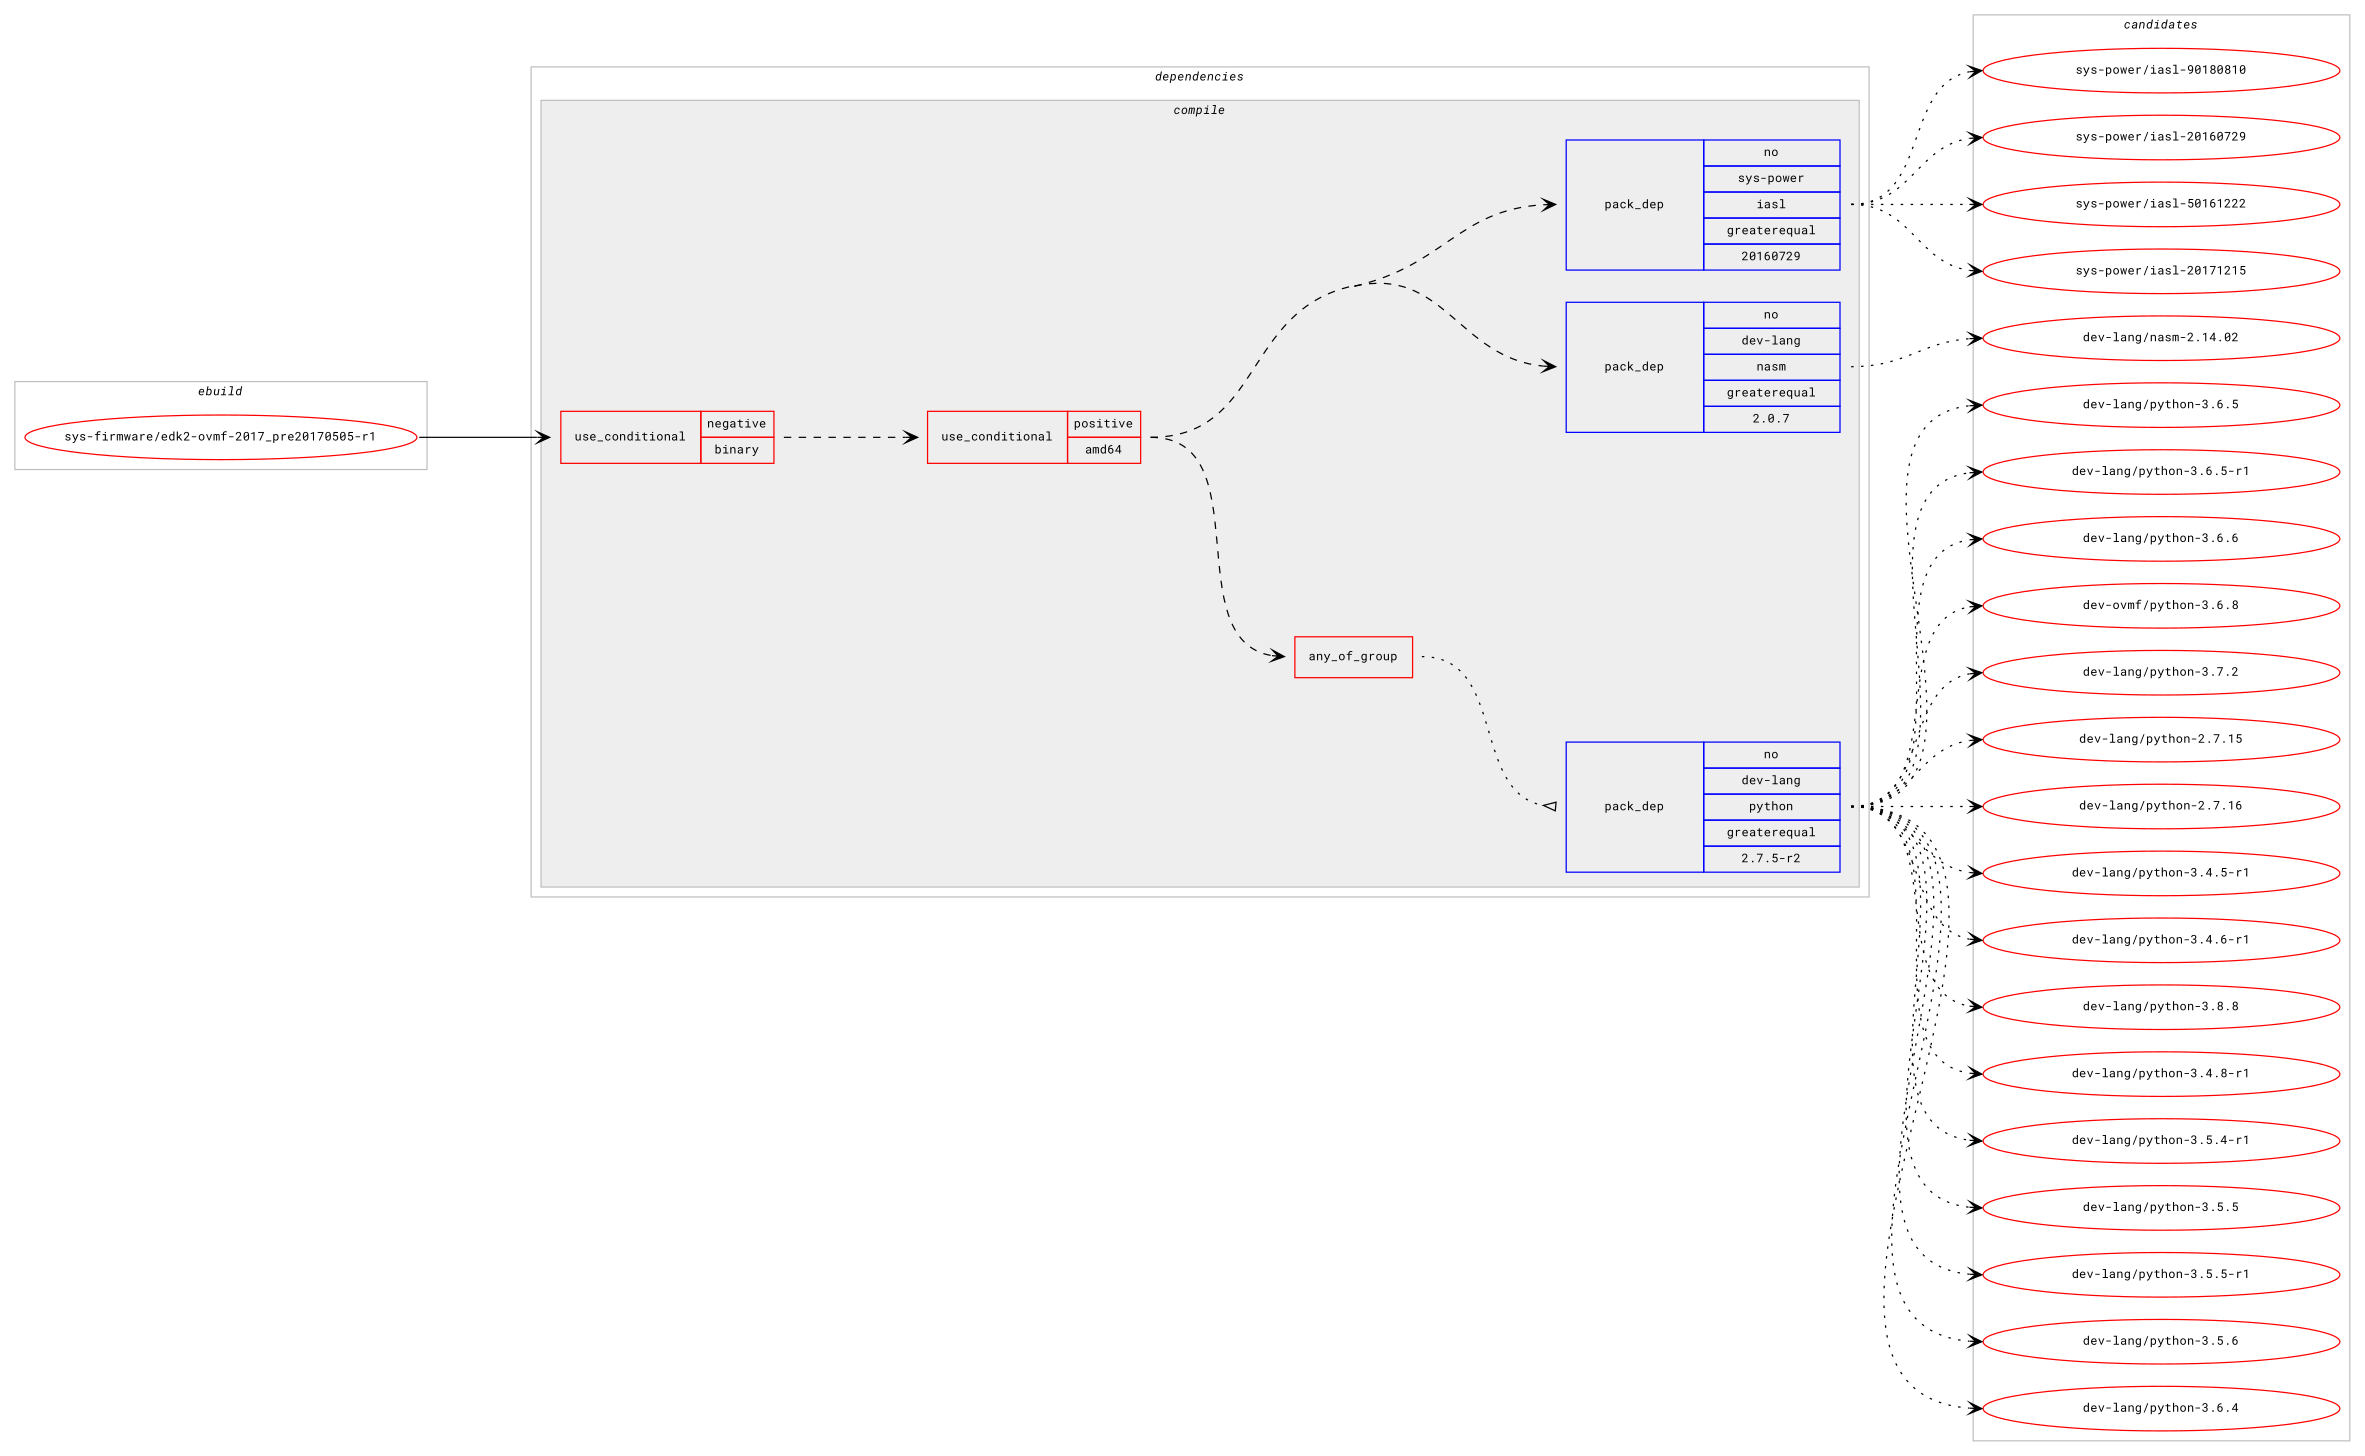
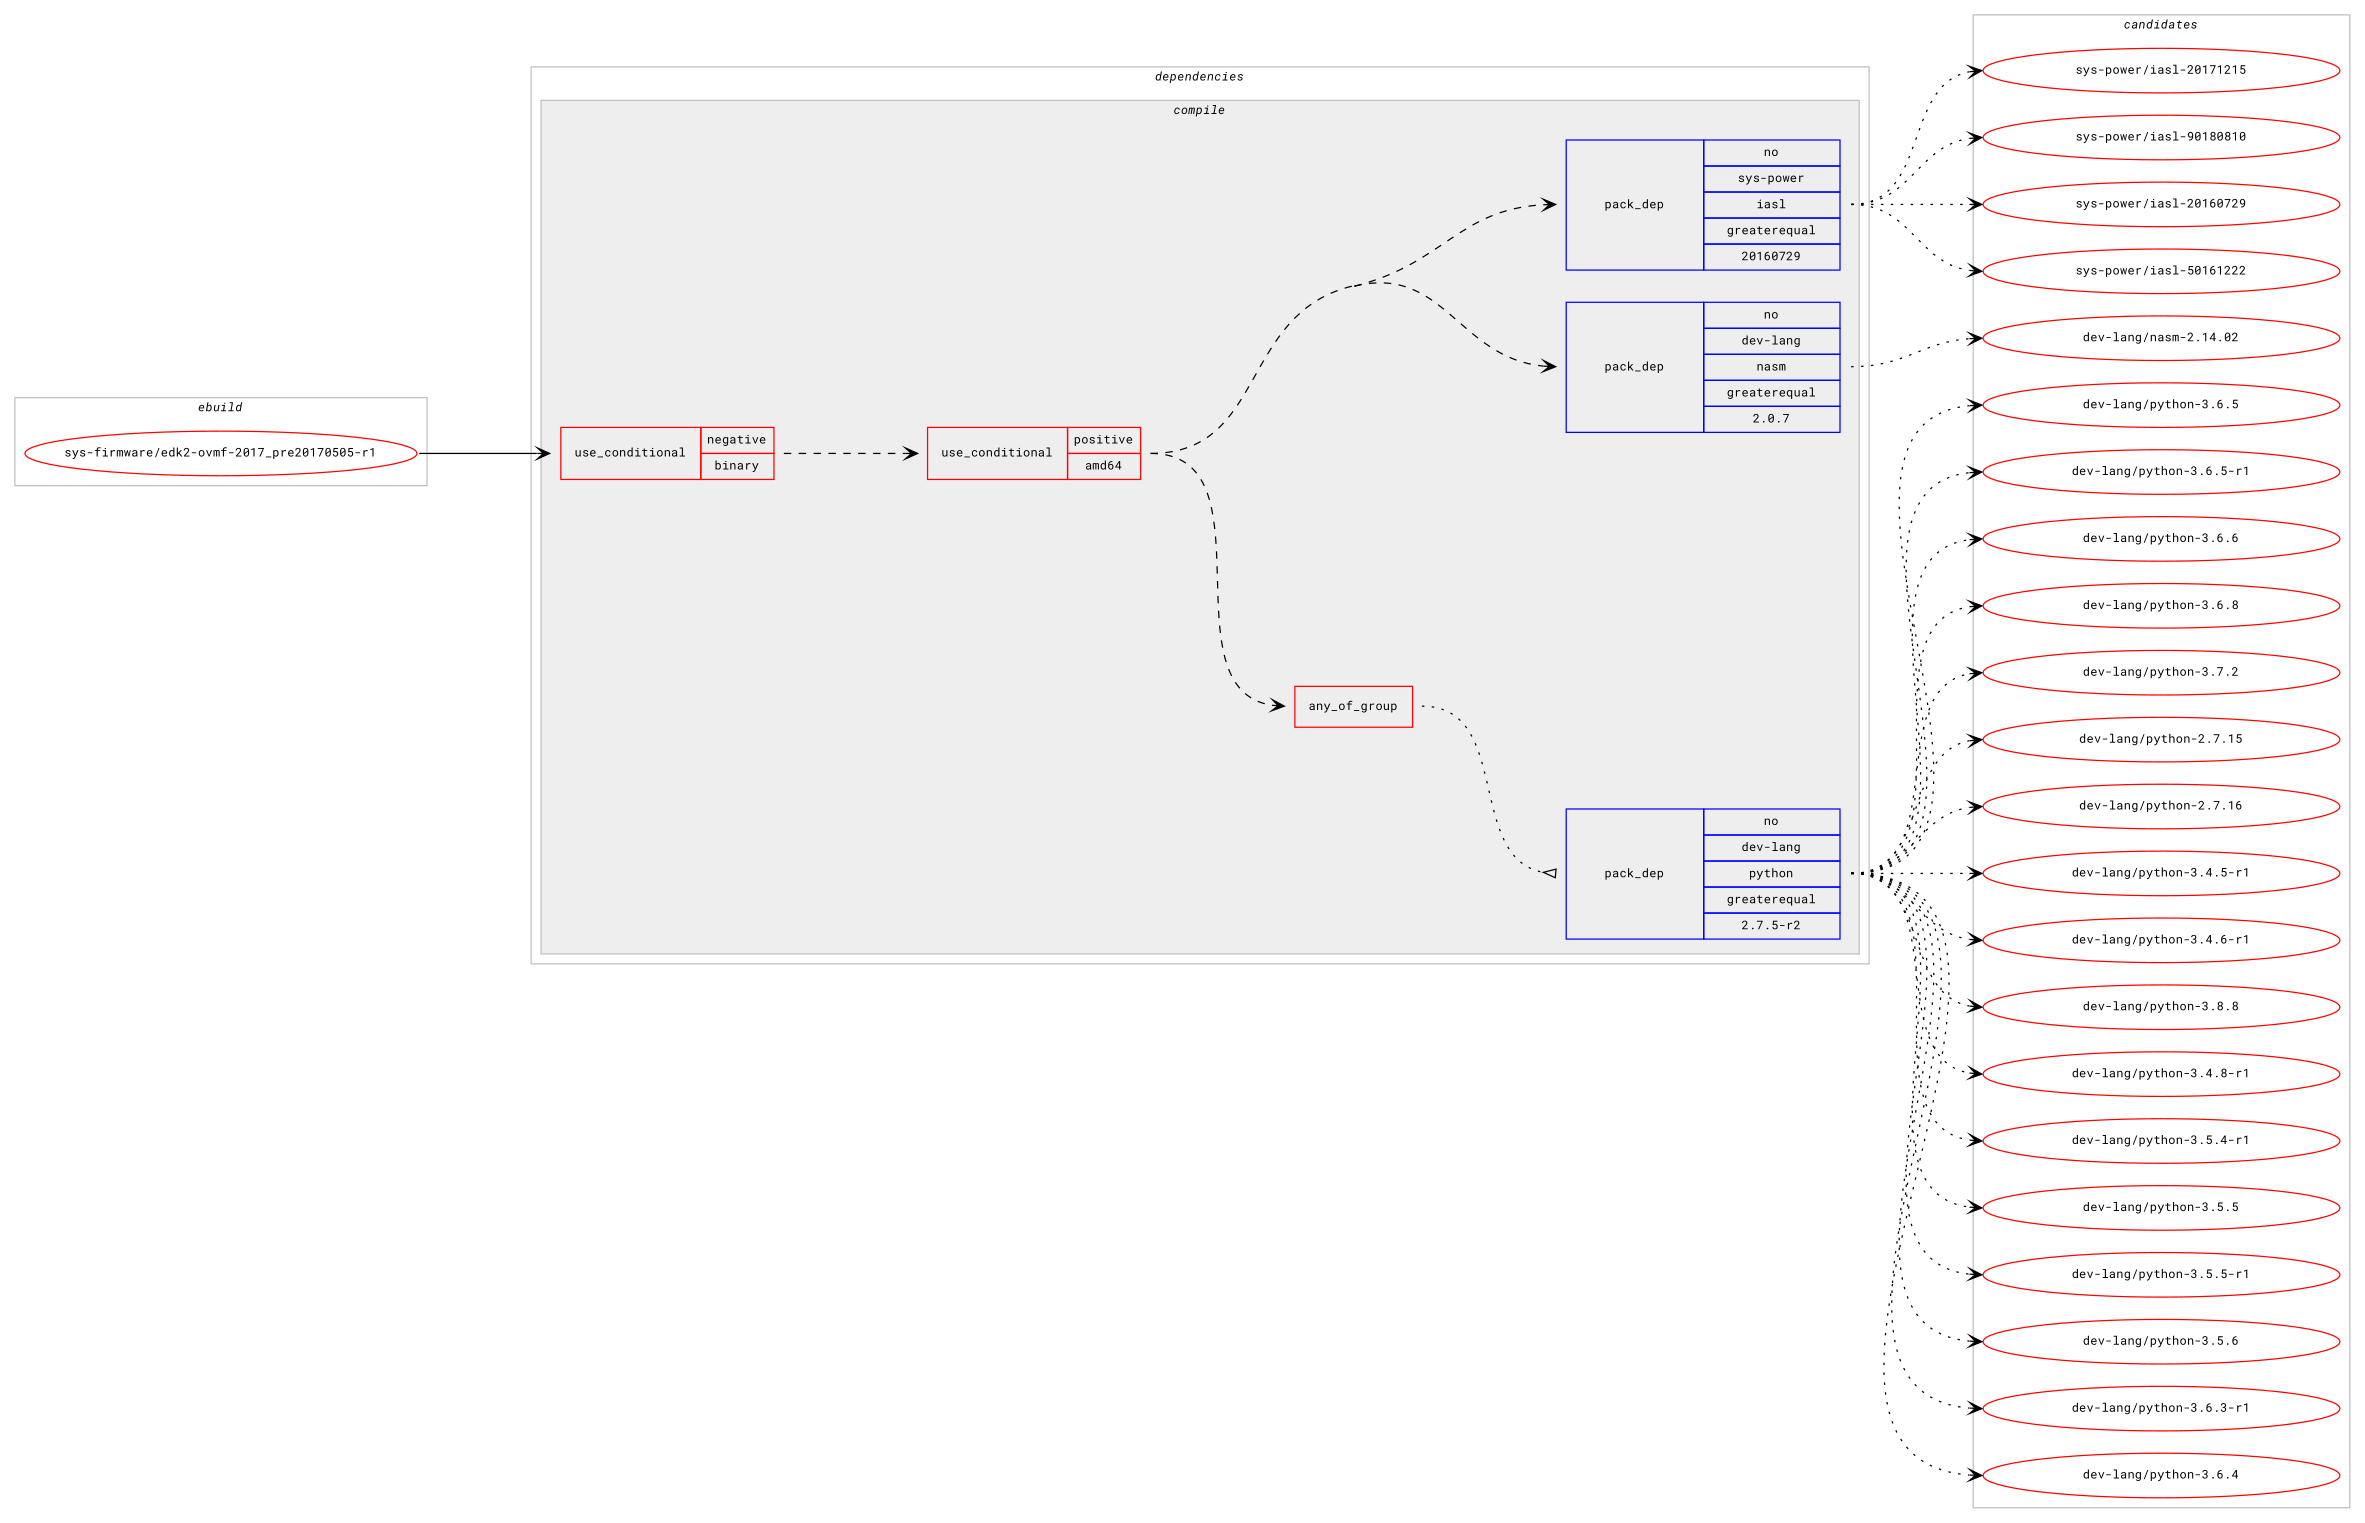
(2161, 606) -> (2161, 606)
none -> (2161, 1409)
